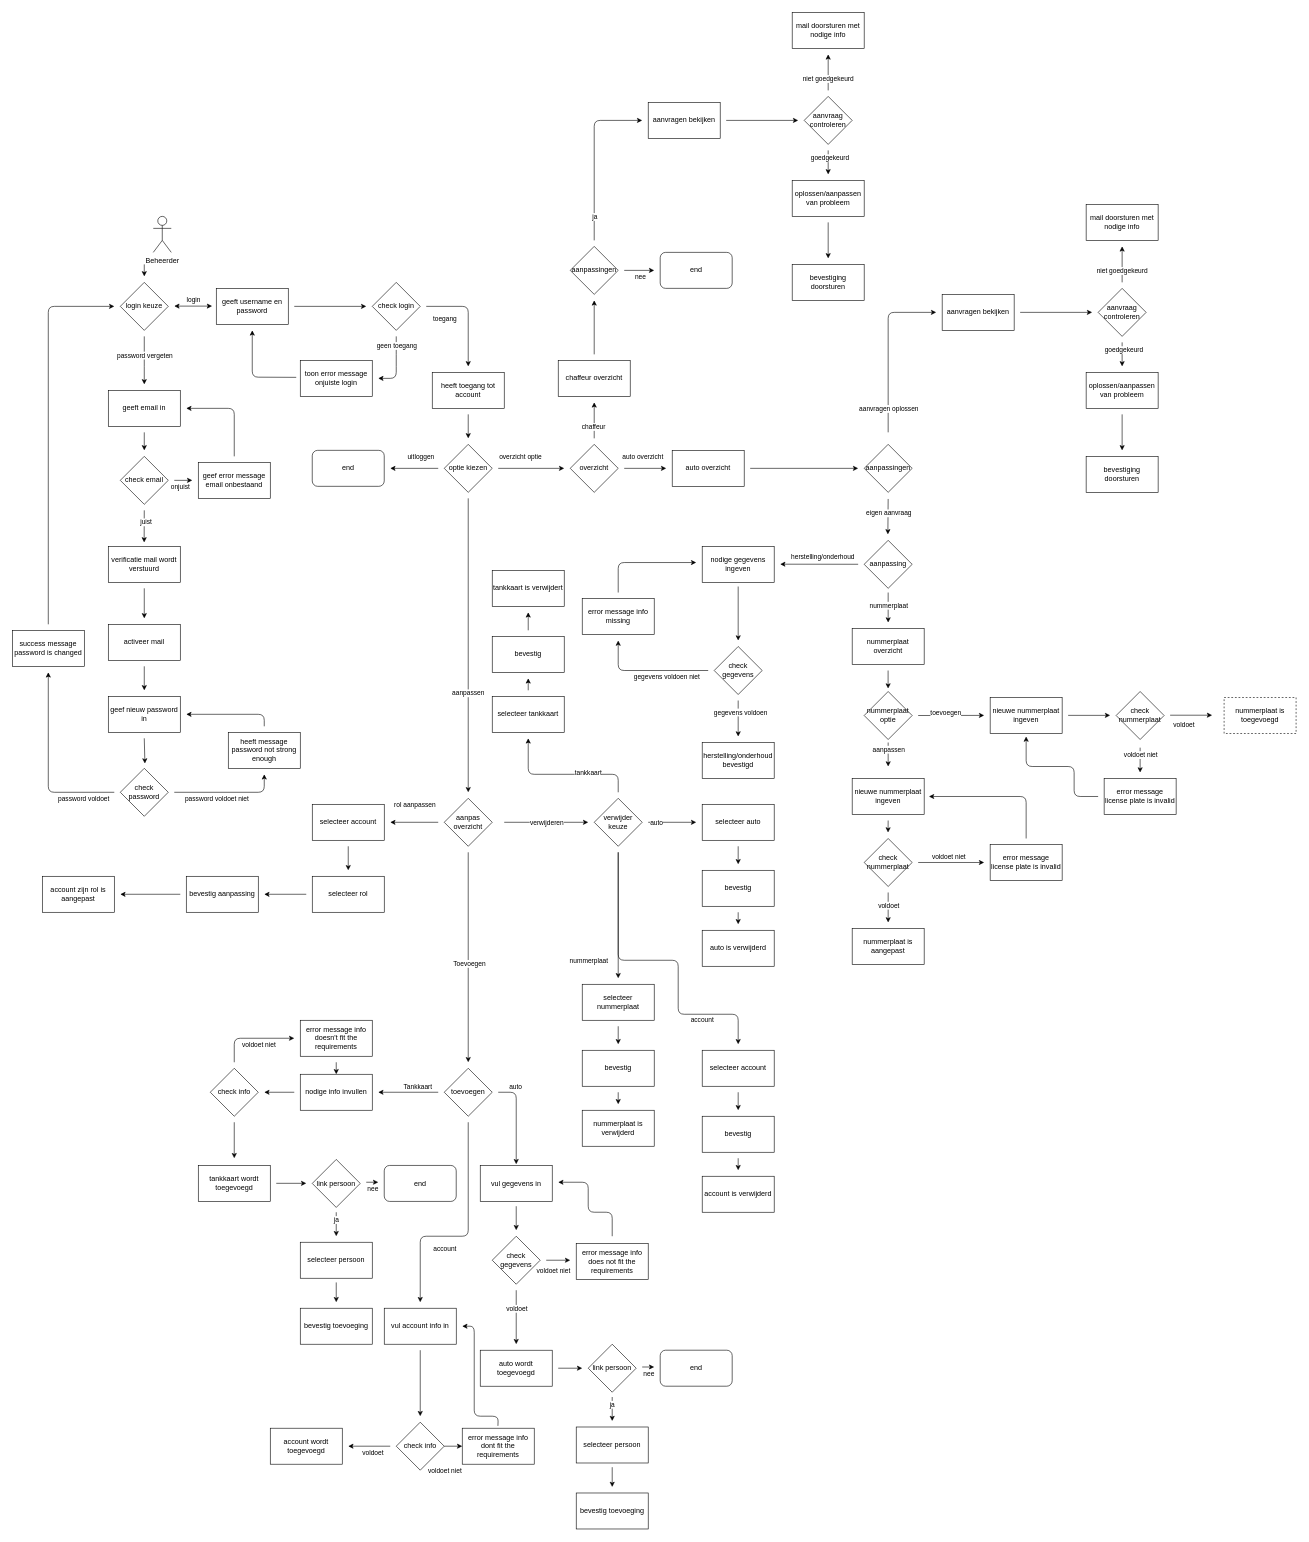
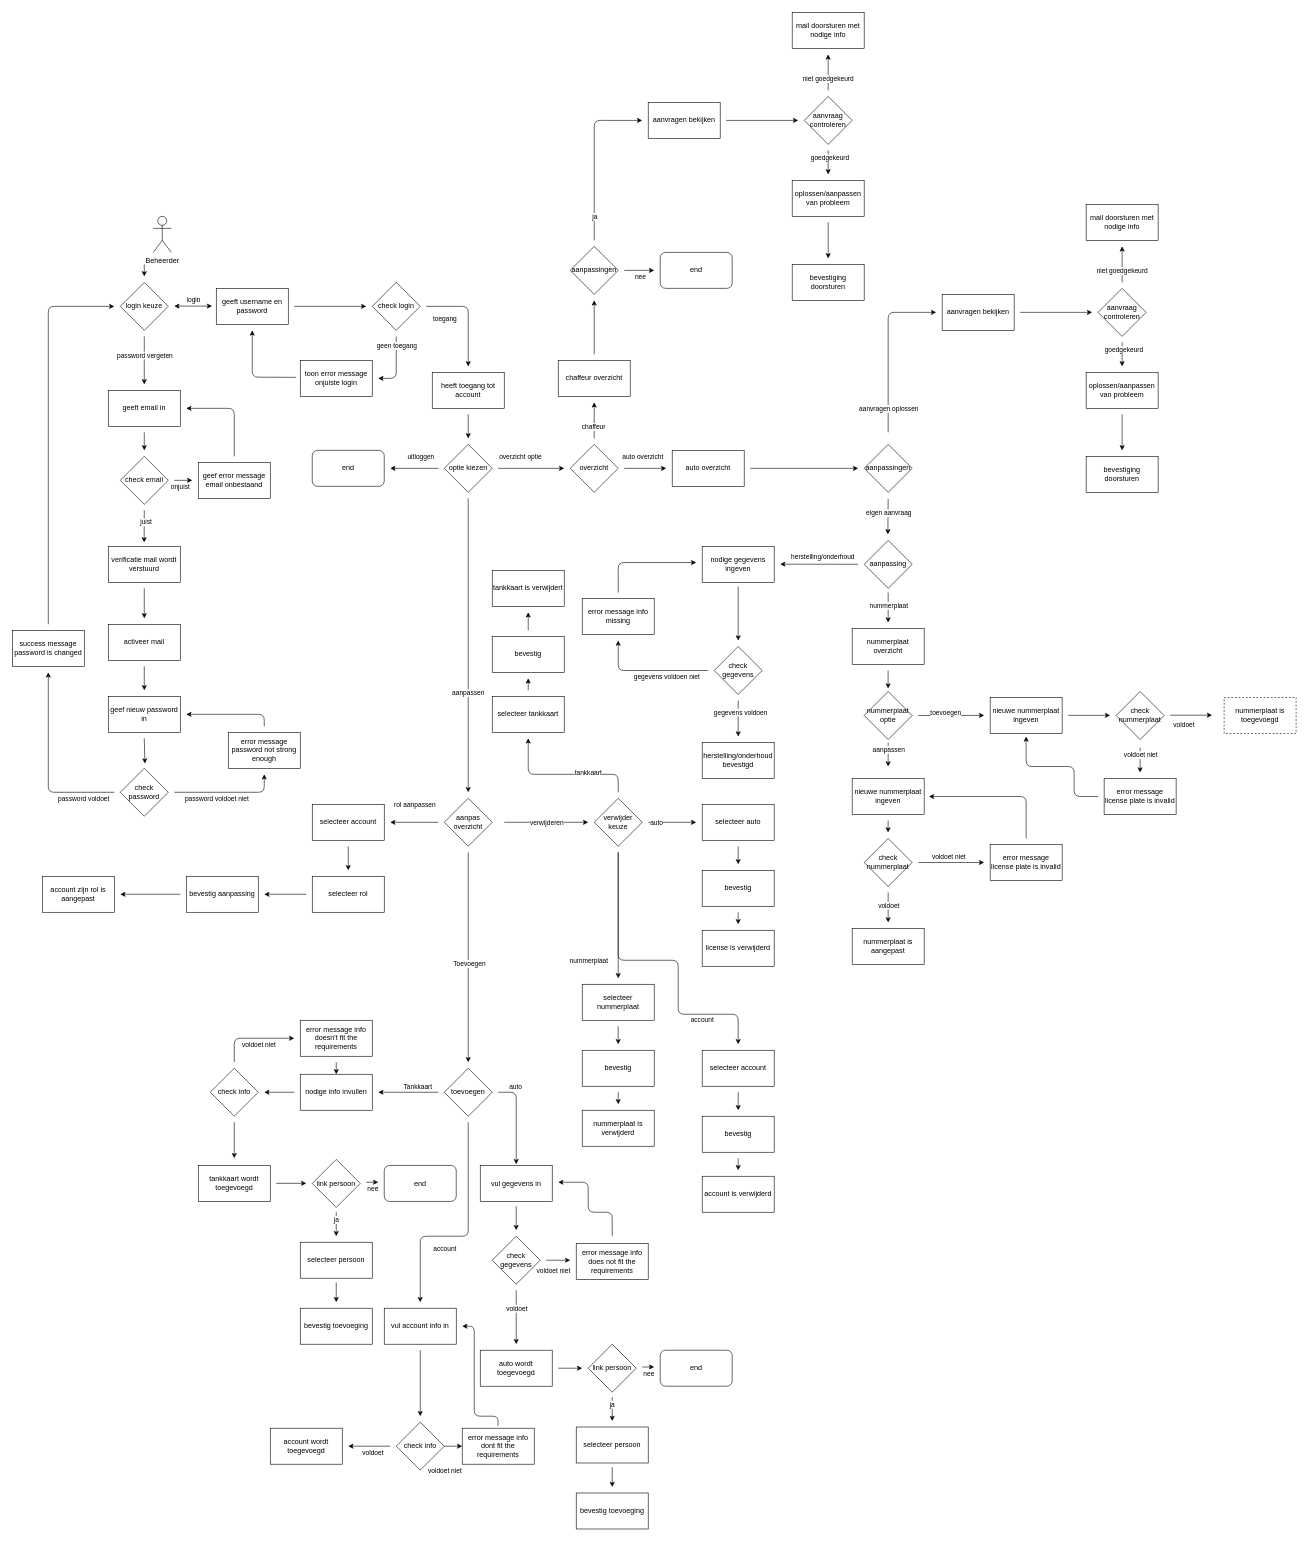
(264, 750) -> (264, 750)
(738, 948) -> (738, 948)
